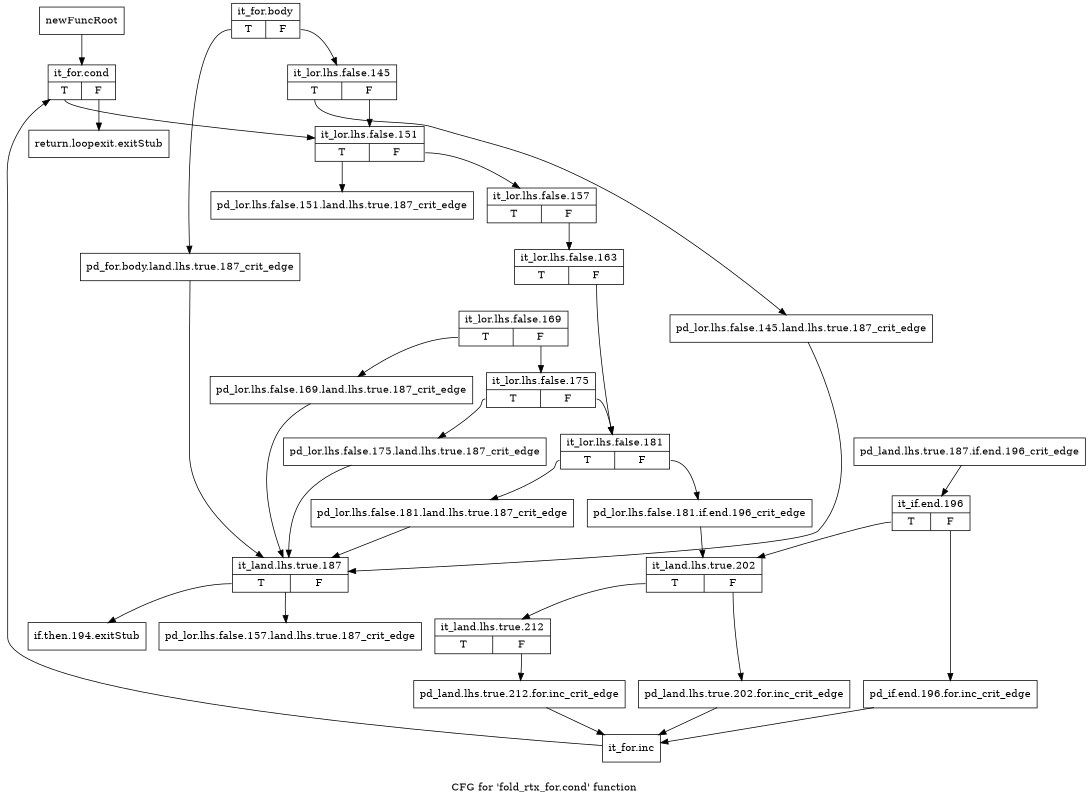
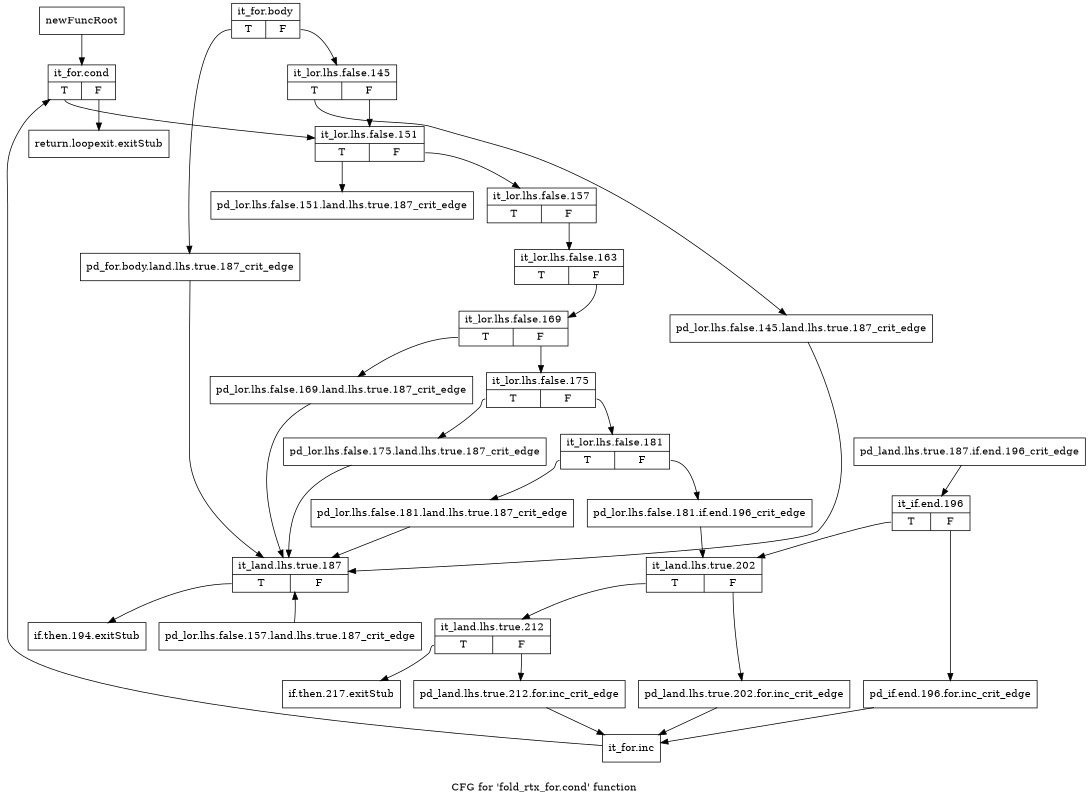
(601, 356) -> (590, 302)
(285, 604) -> (295, 611)
none -> (341, 694)
